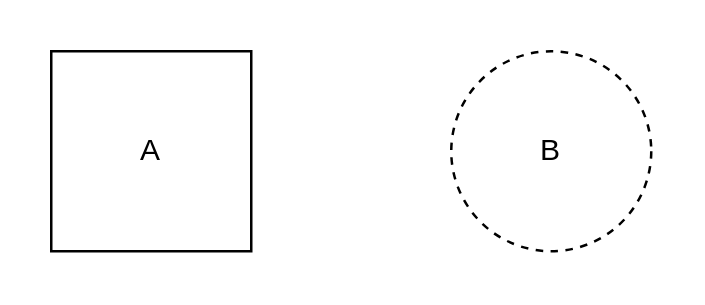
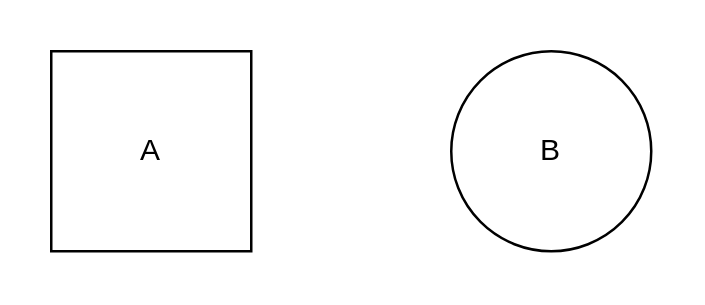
(551, 151) -> (551, 151)
